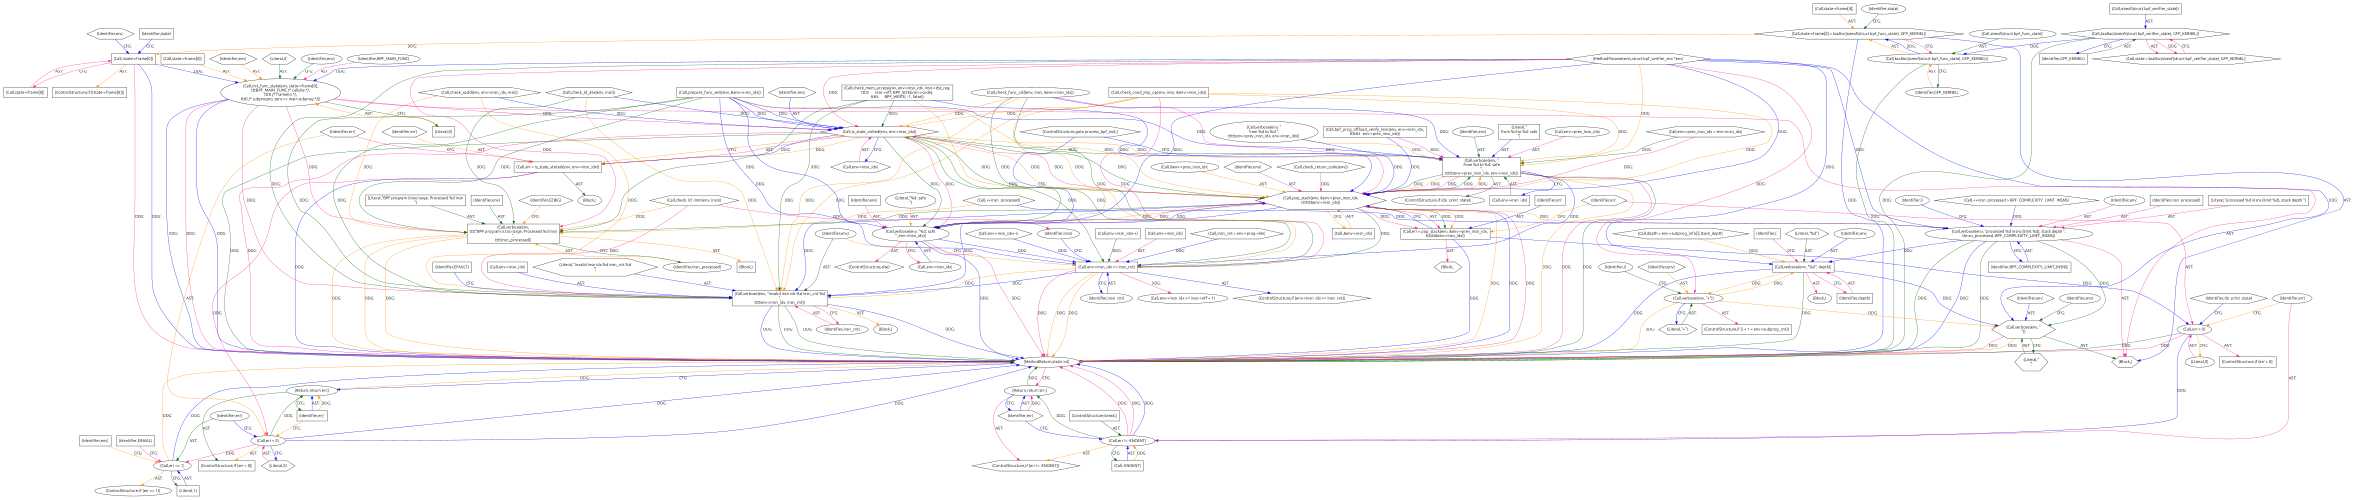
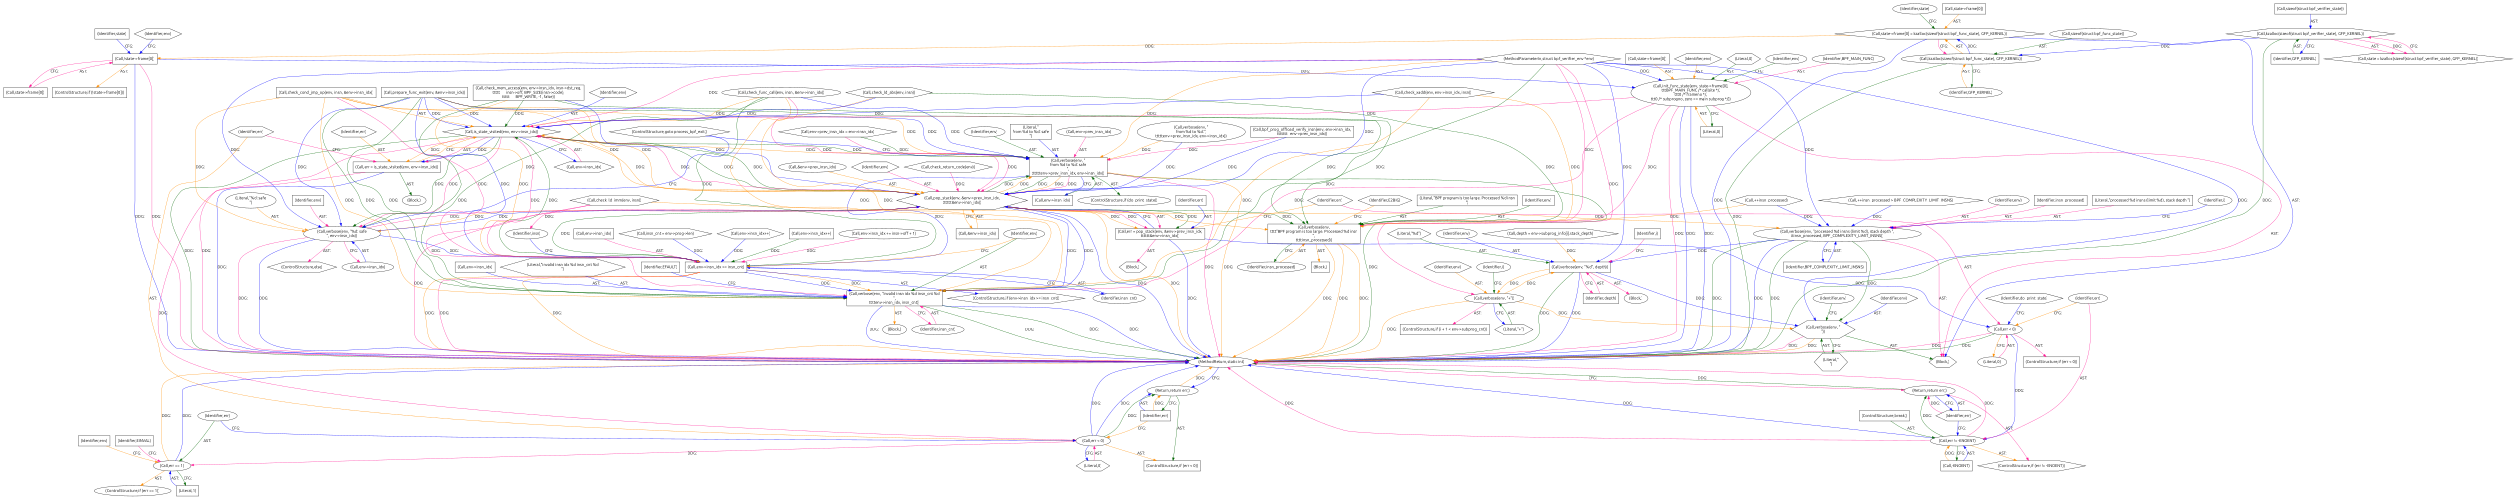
(1012, 114) -> (423, 114)
(1034, 190) -> (492, 251)
(1144, 282) -> (804, 250)
